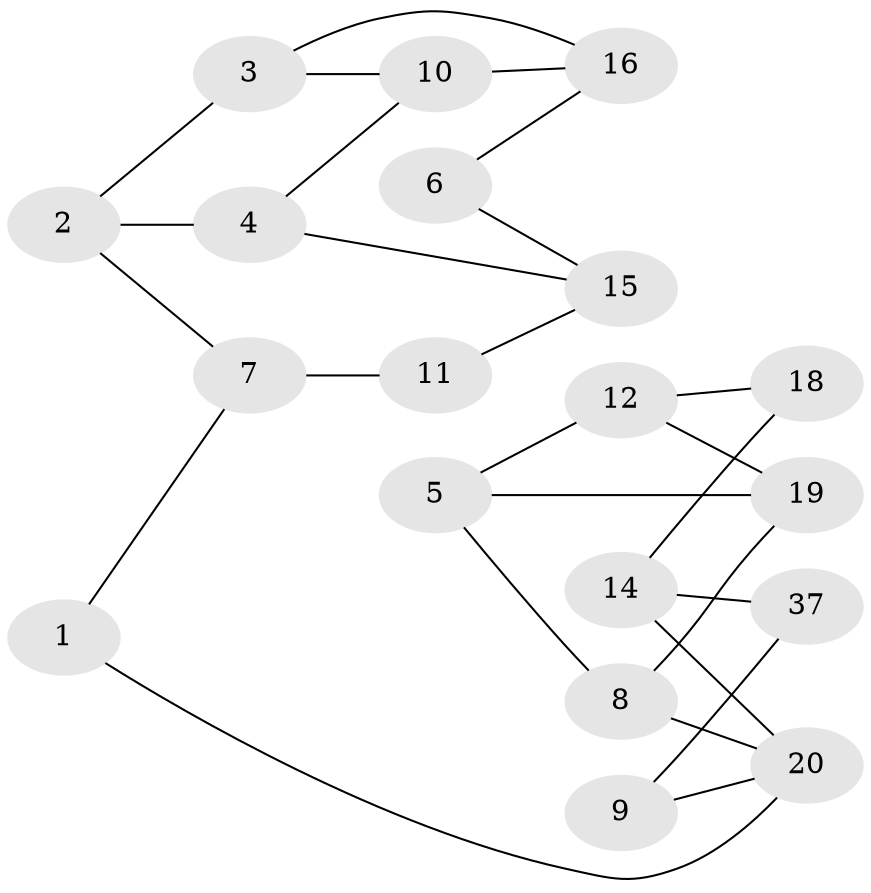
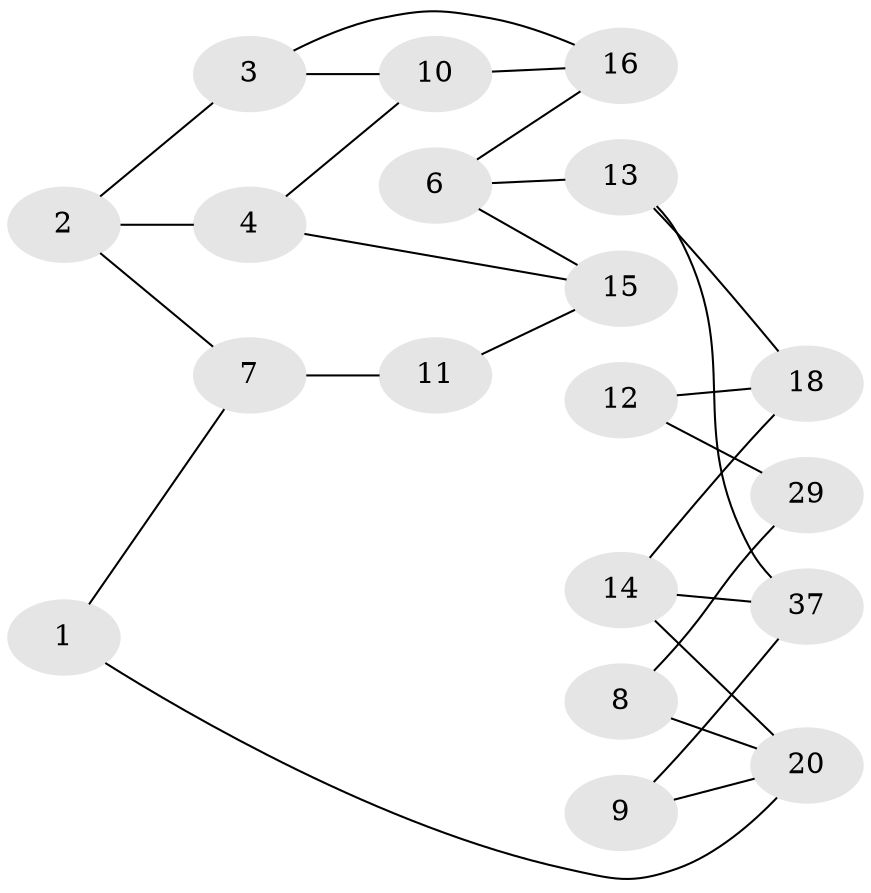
none -> (621, 177)
(435, 495) -> none
(807, 495) -> (807, 495)
